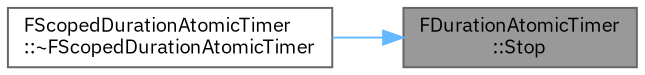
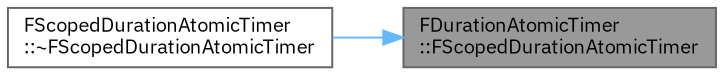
(520, 38) -> (560, 38)
